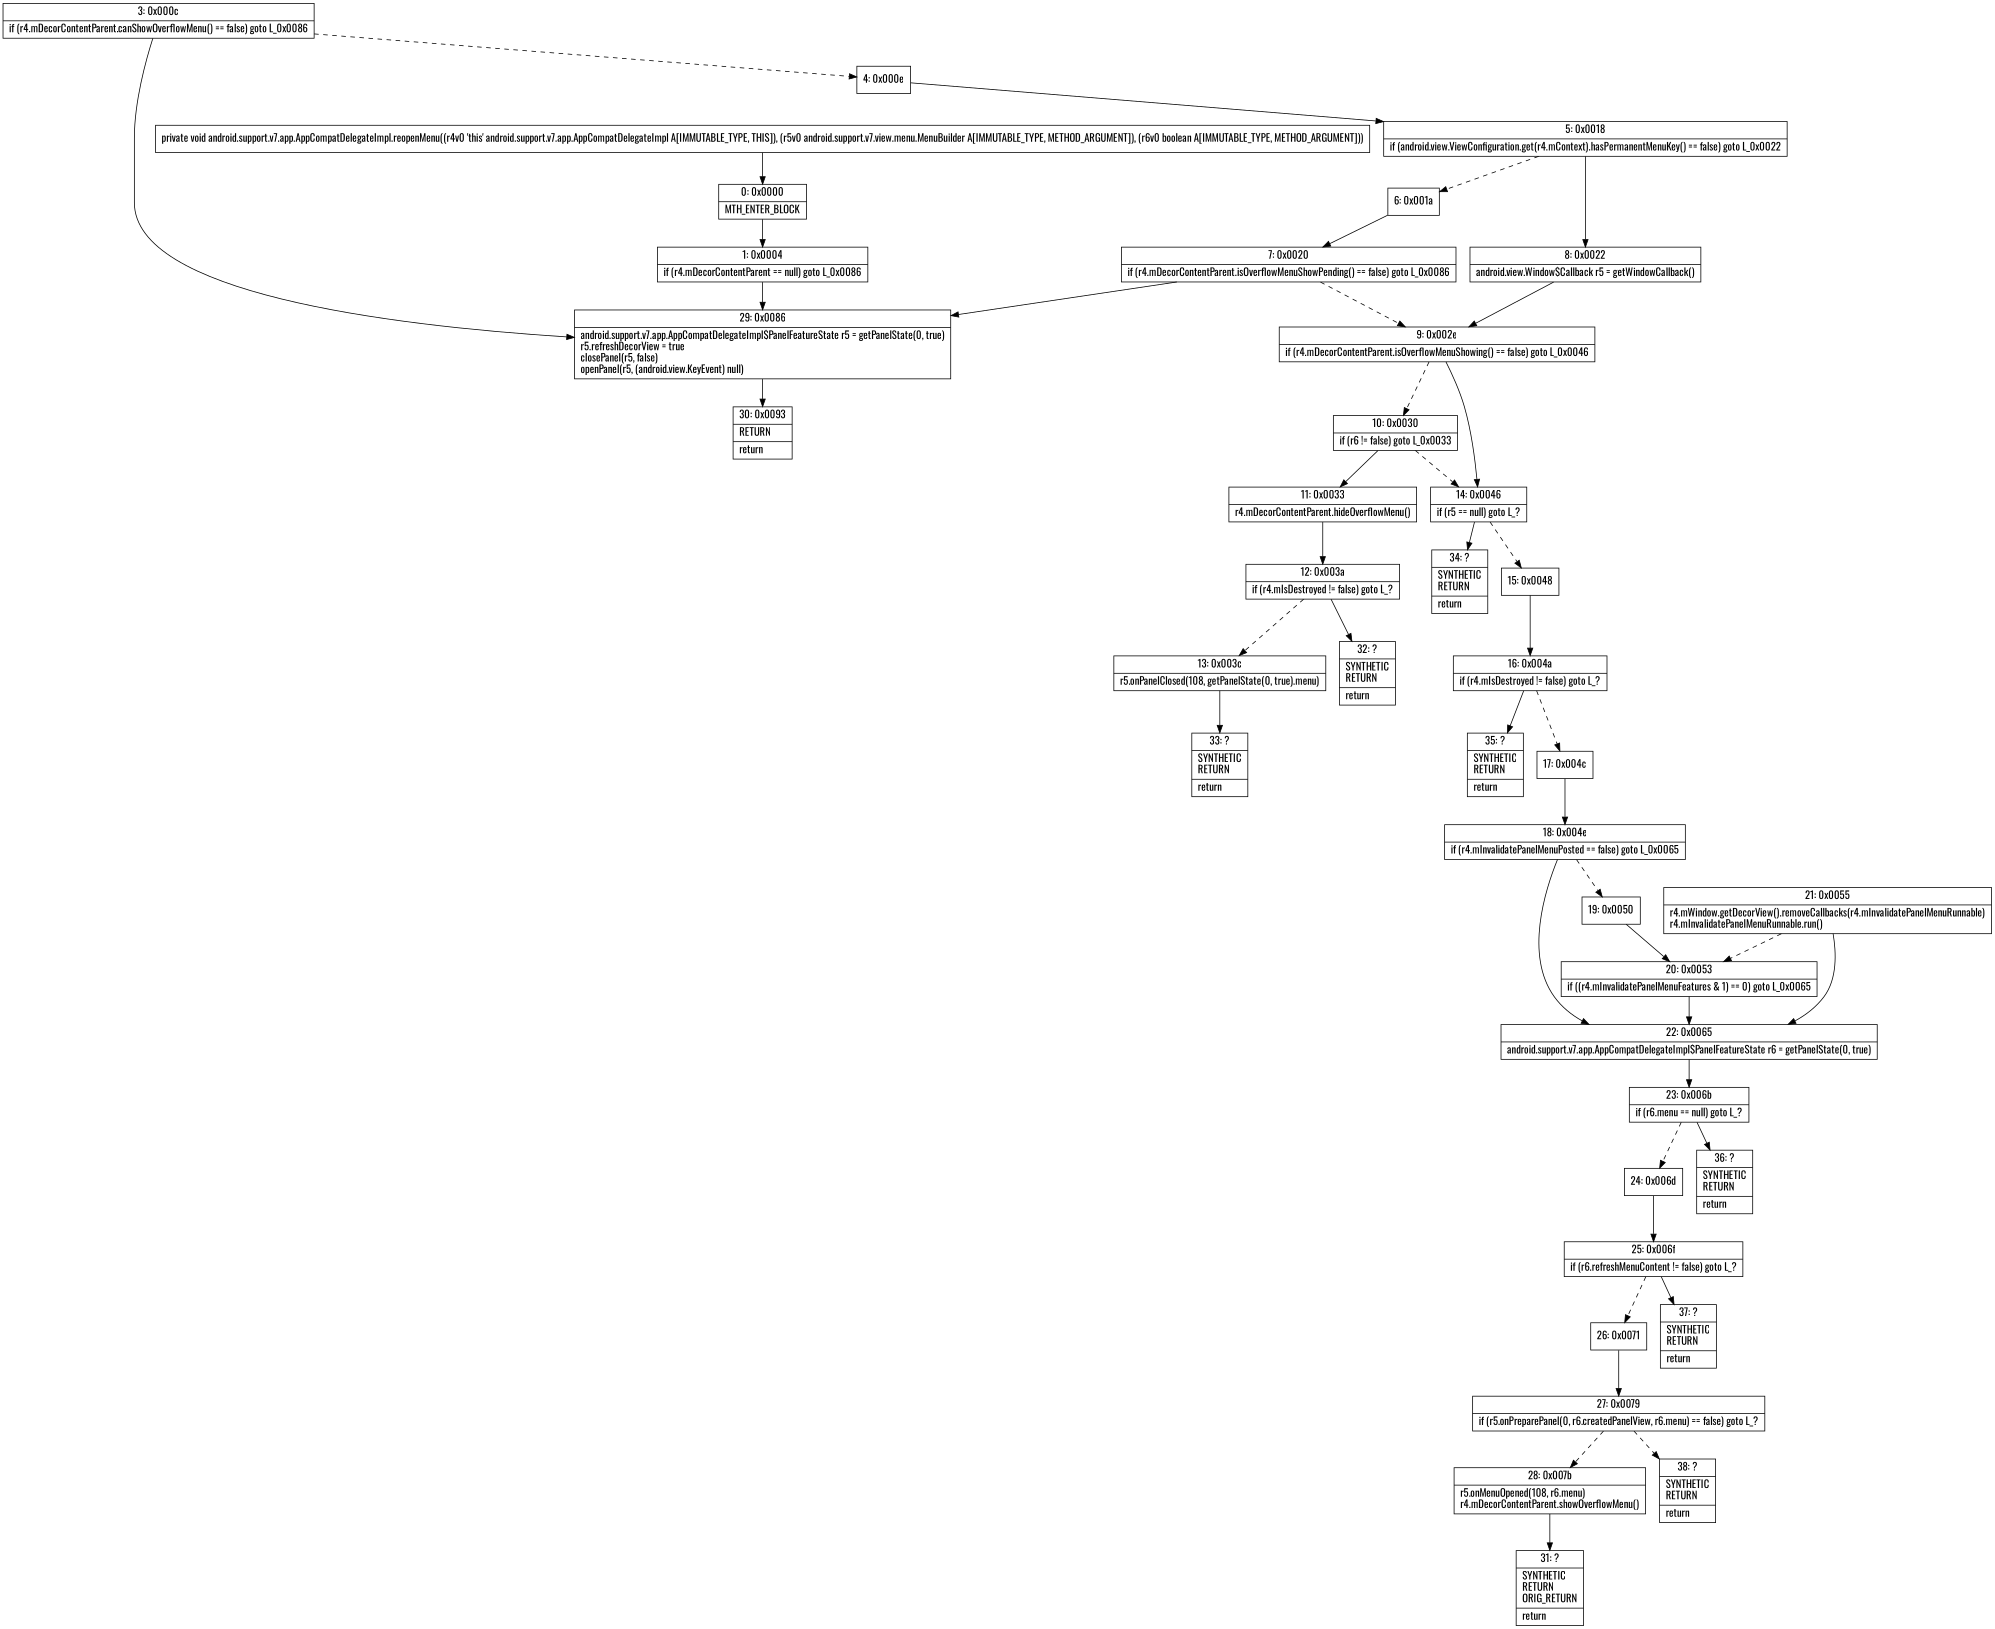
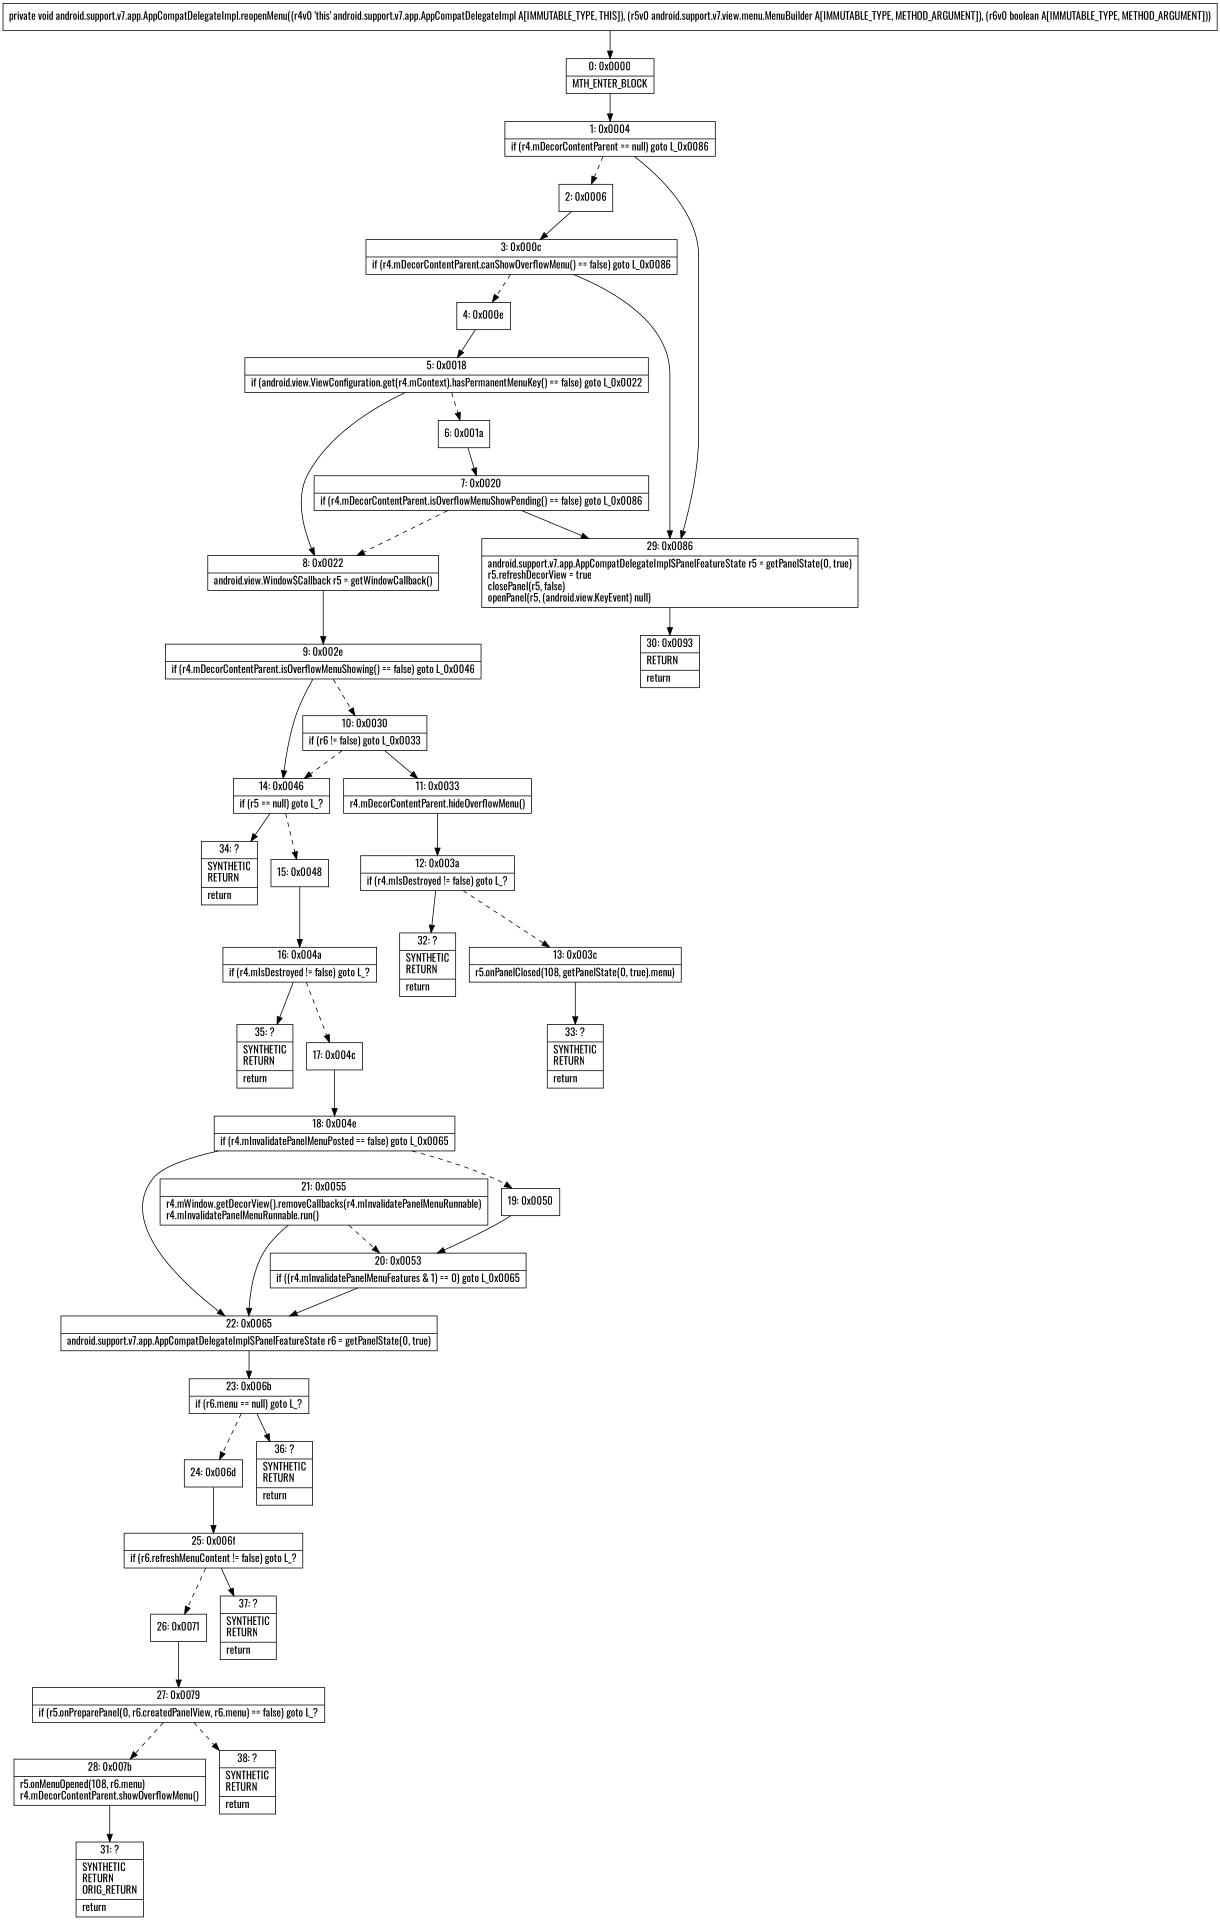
none -> (586, 198)
(1359, 303) -> (406, 531)
